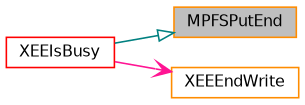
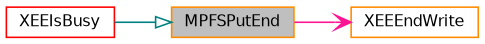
(135, 65) -> (315, 22)
